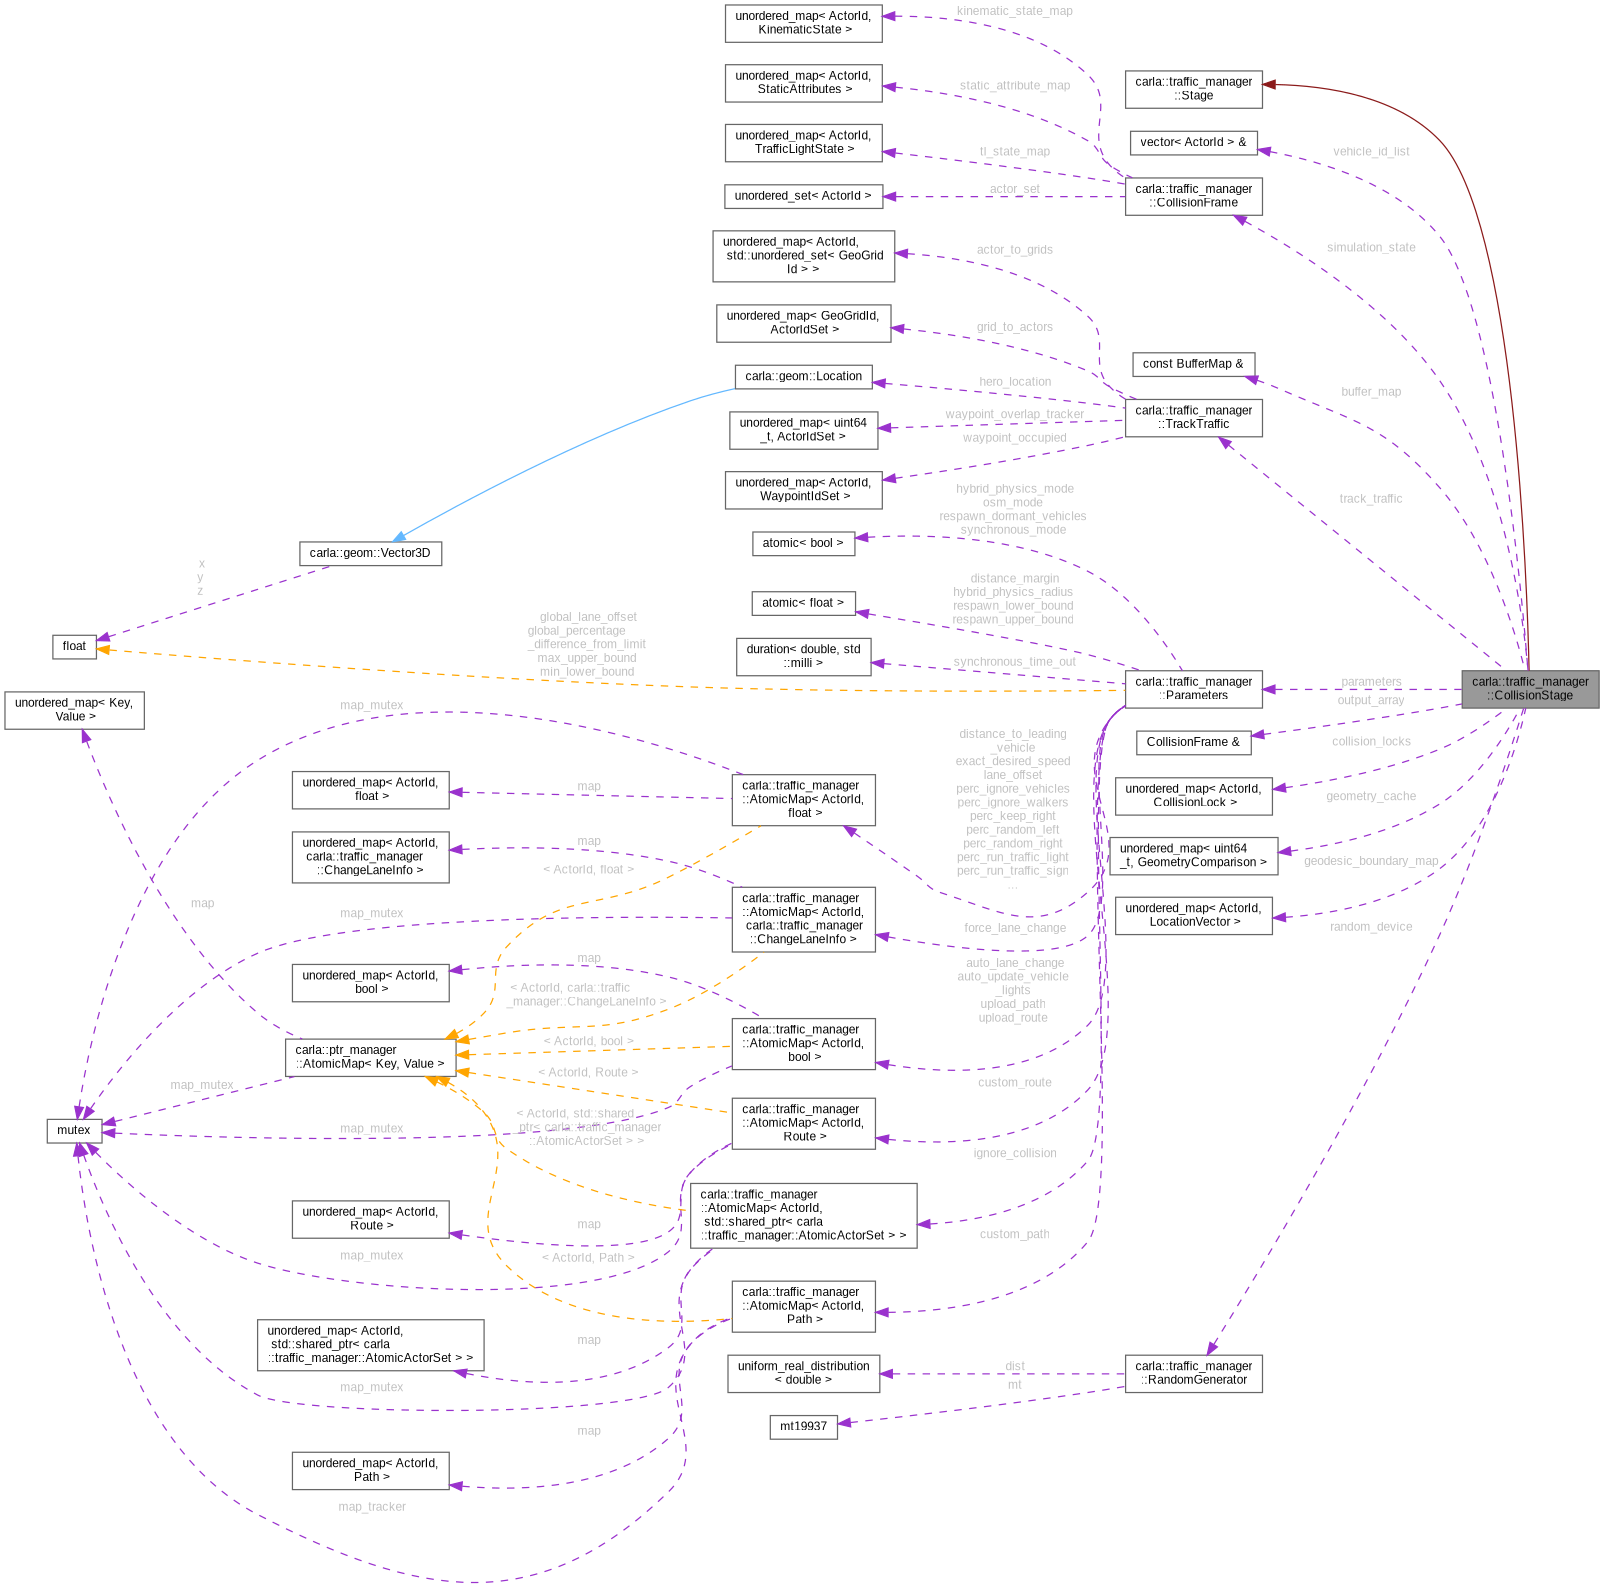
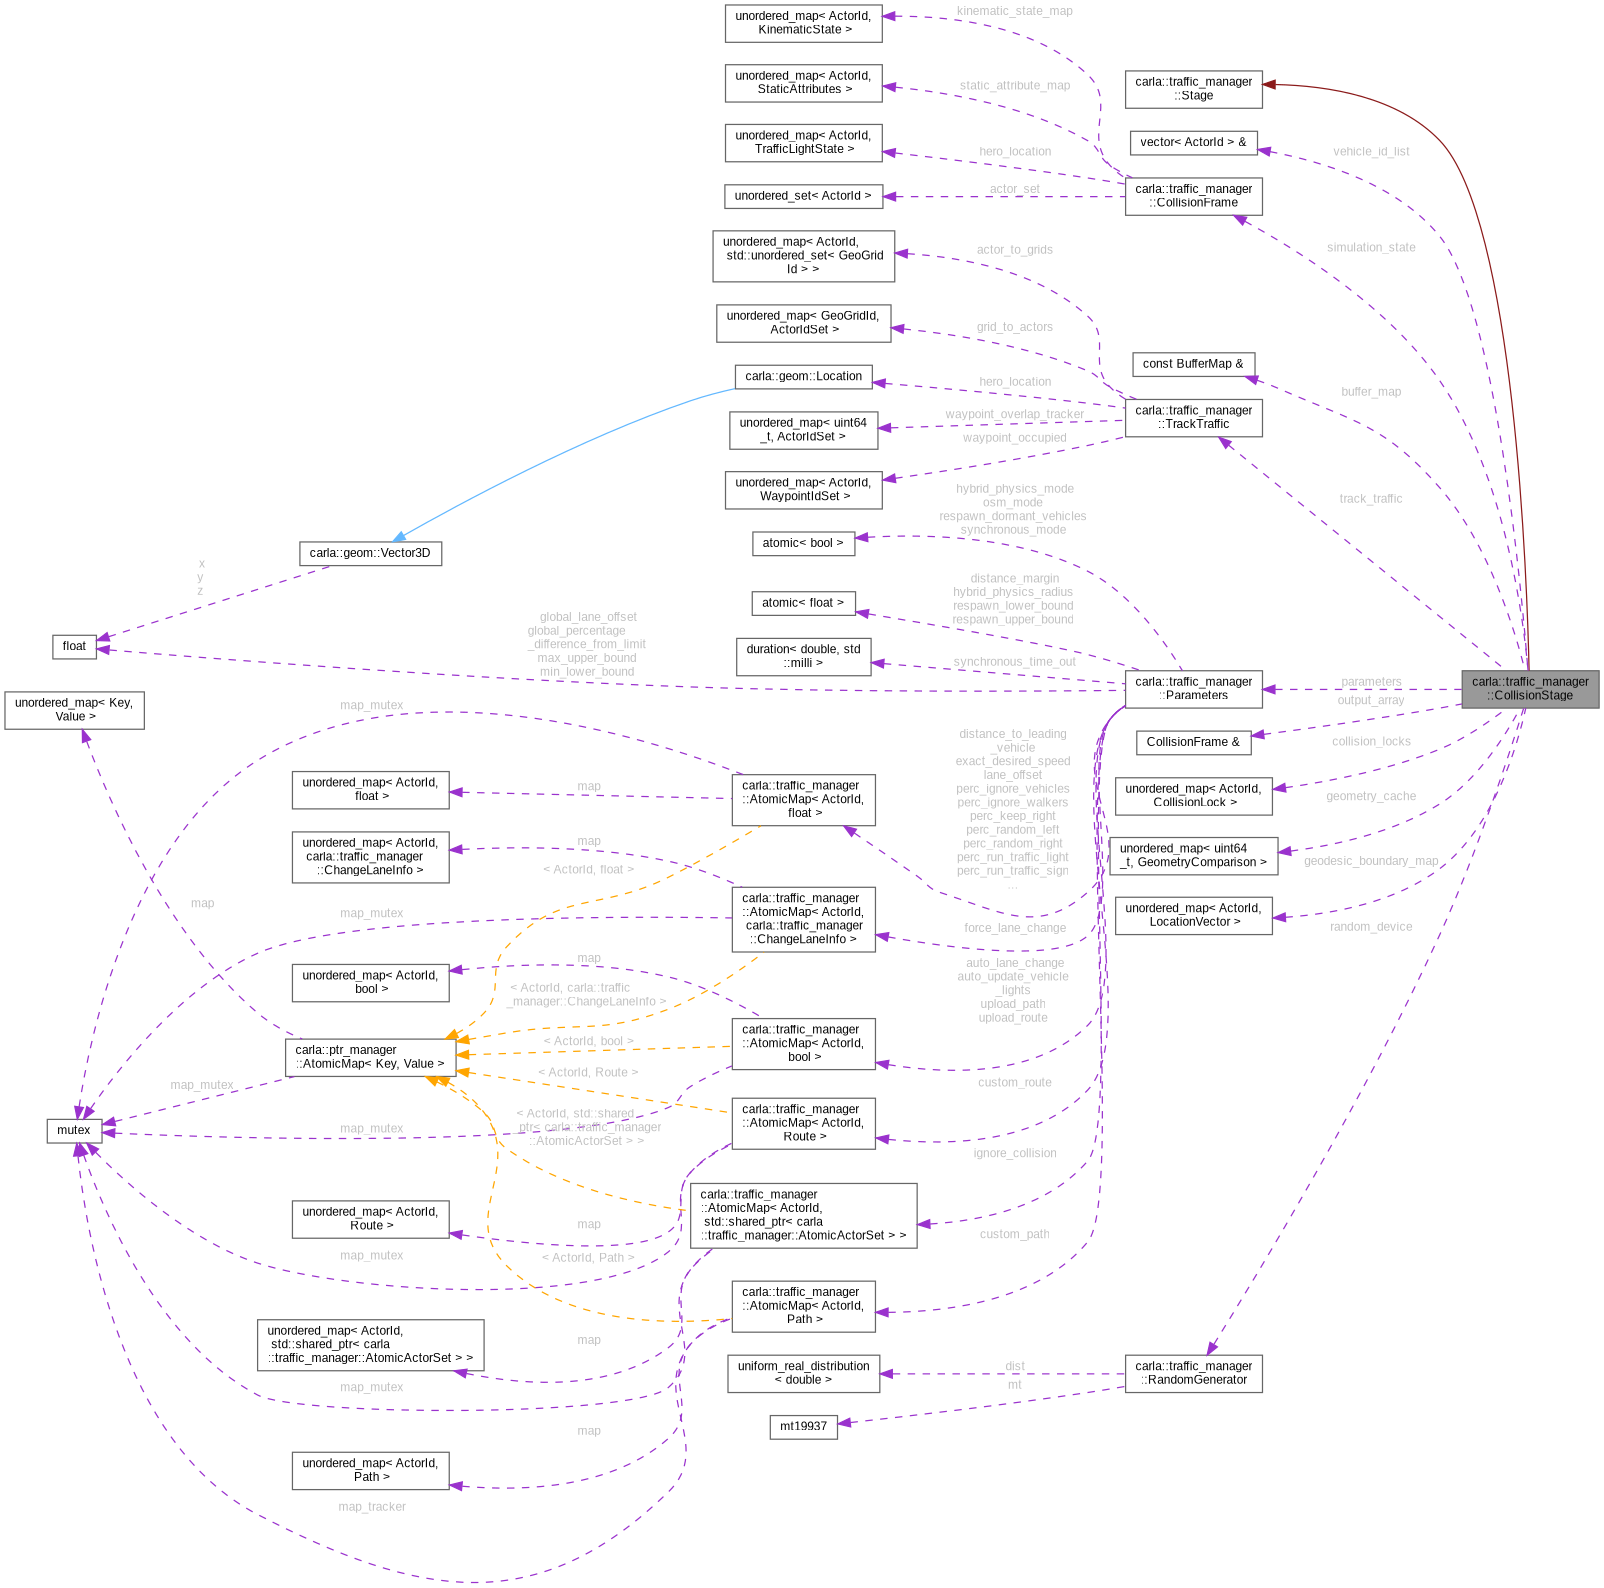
(1014, 152) -> (1014, 152)
(617, 684) -> (617, 684)
